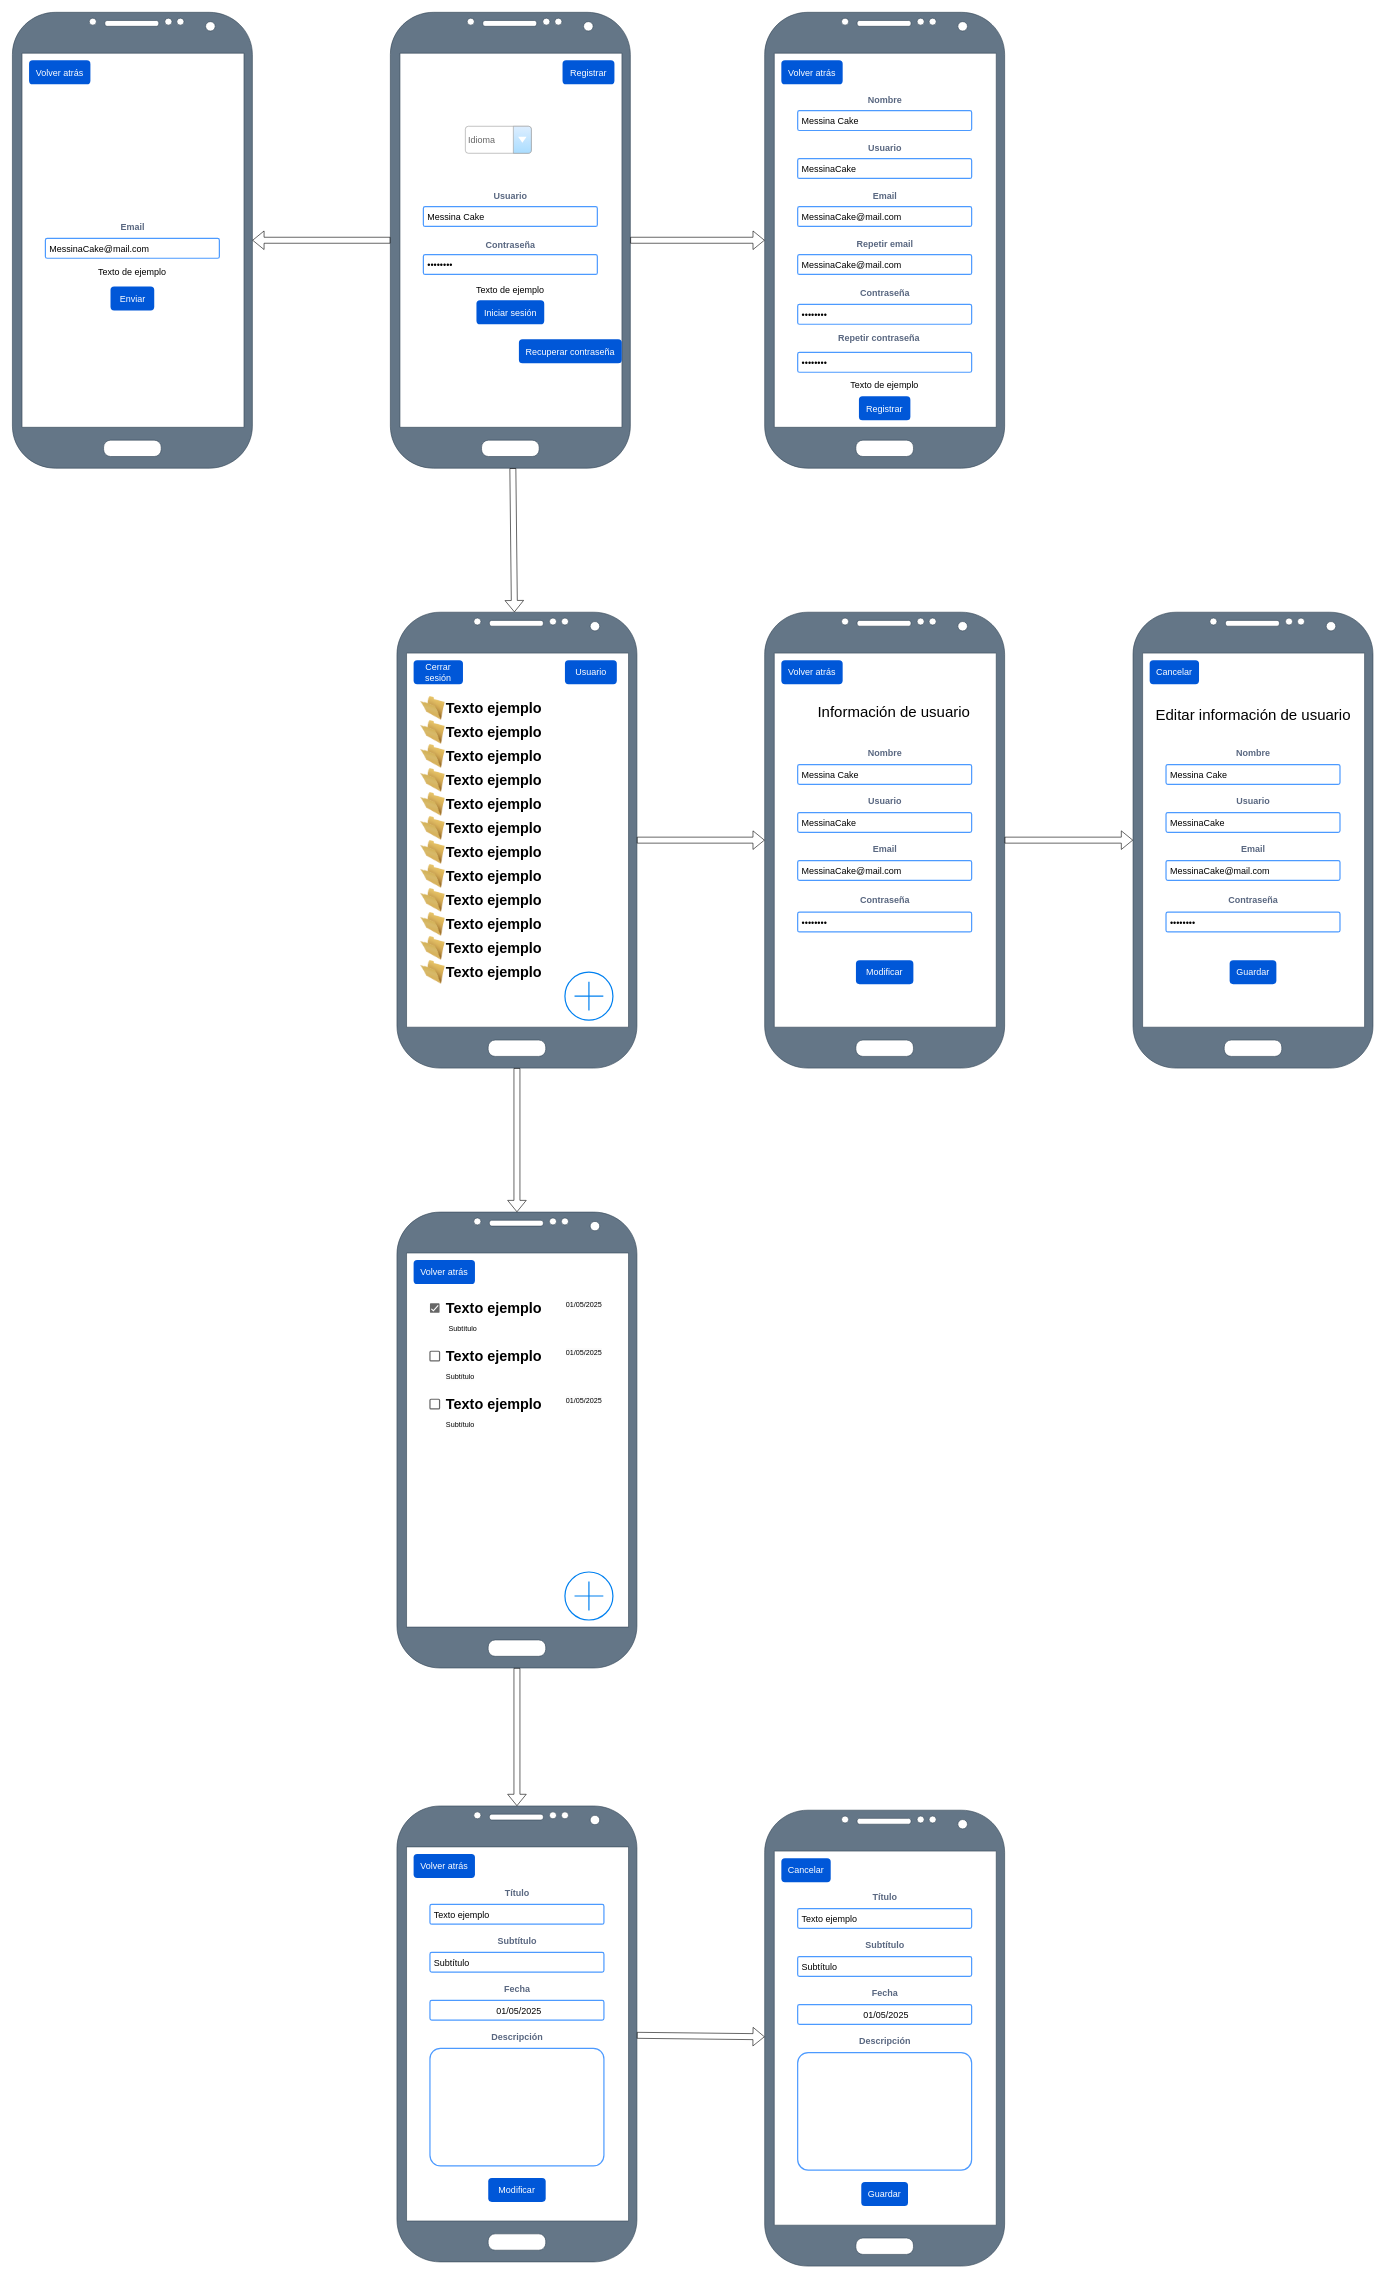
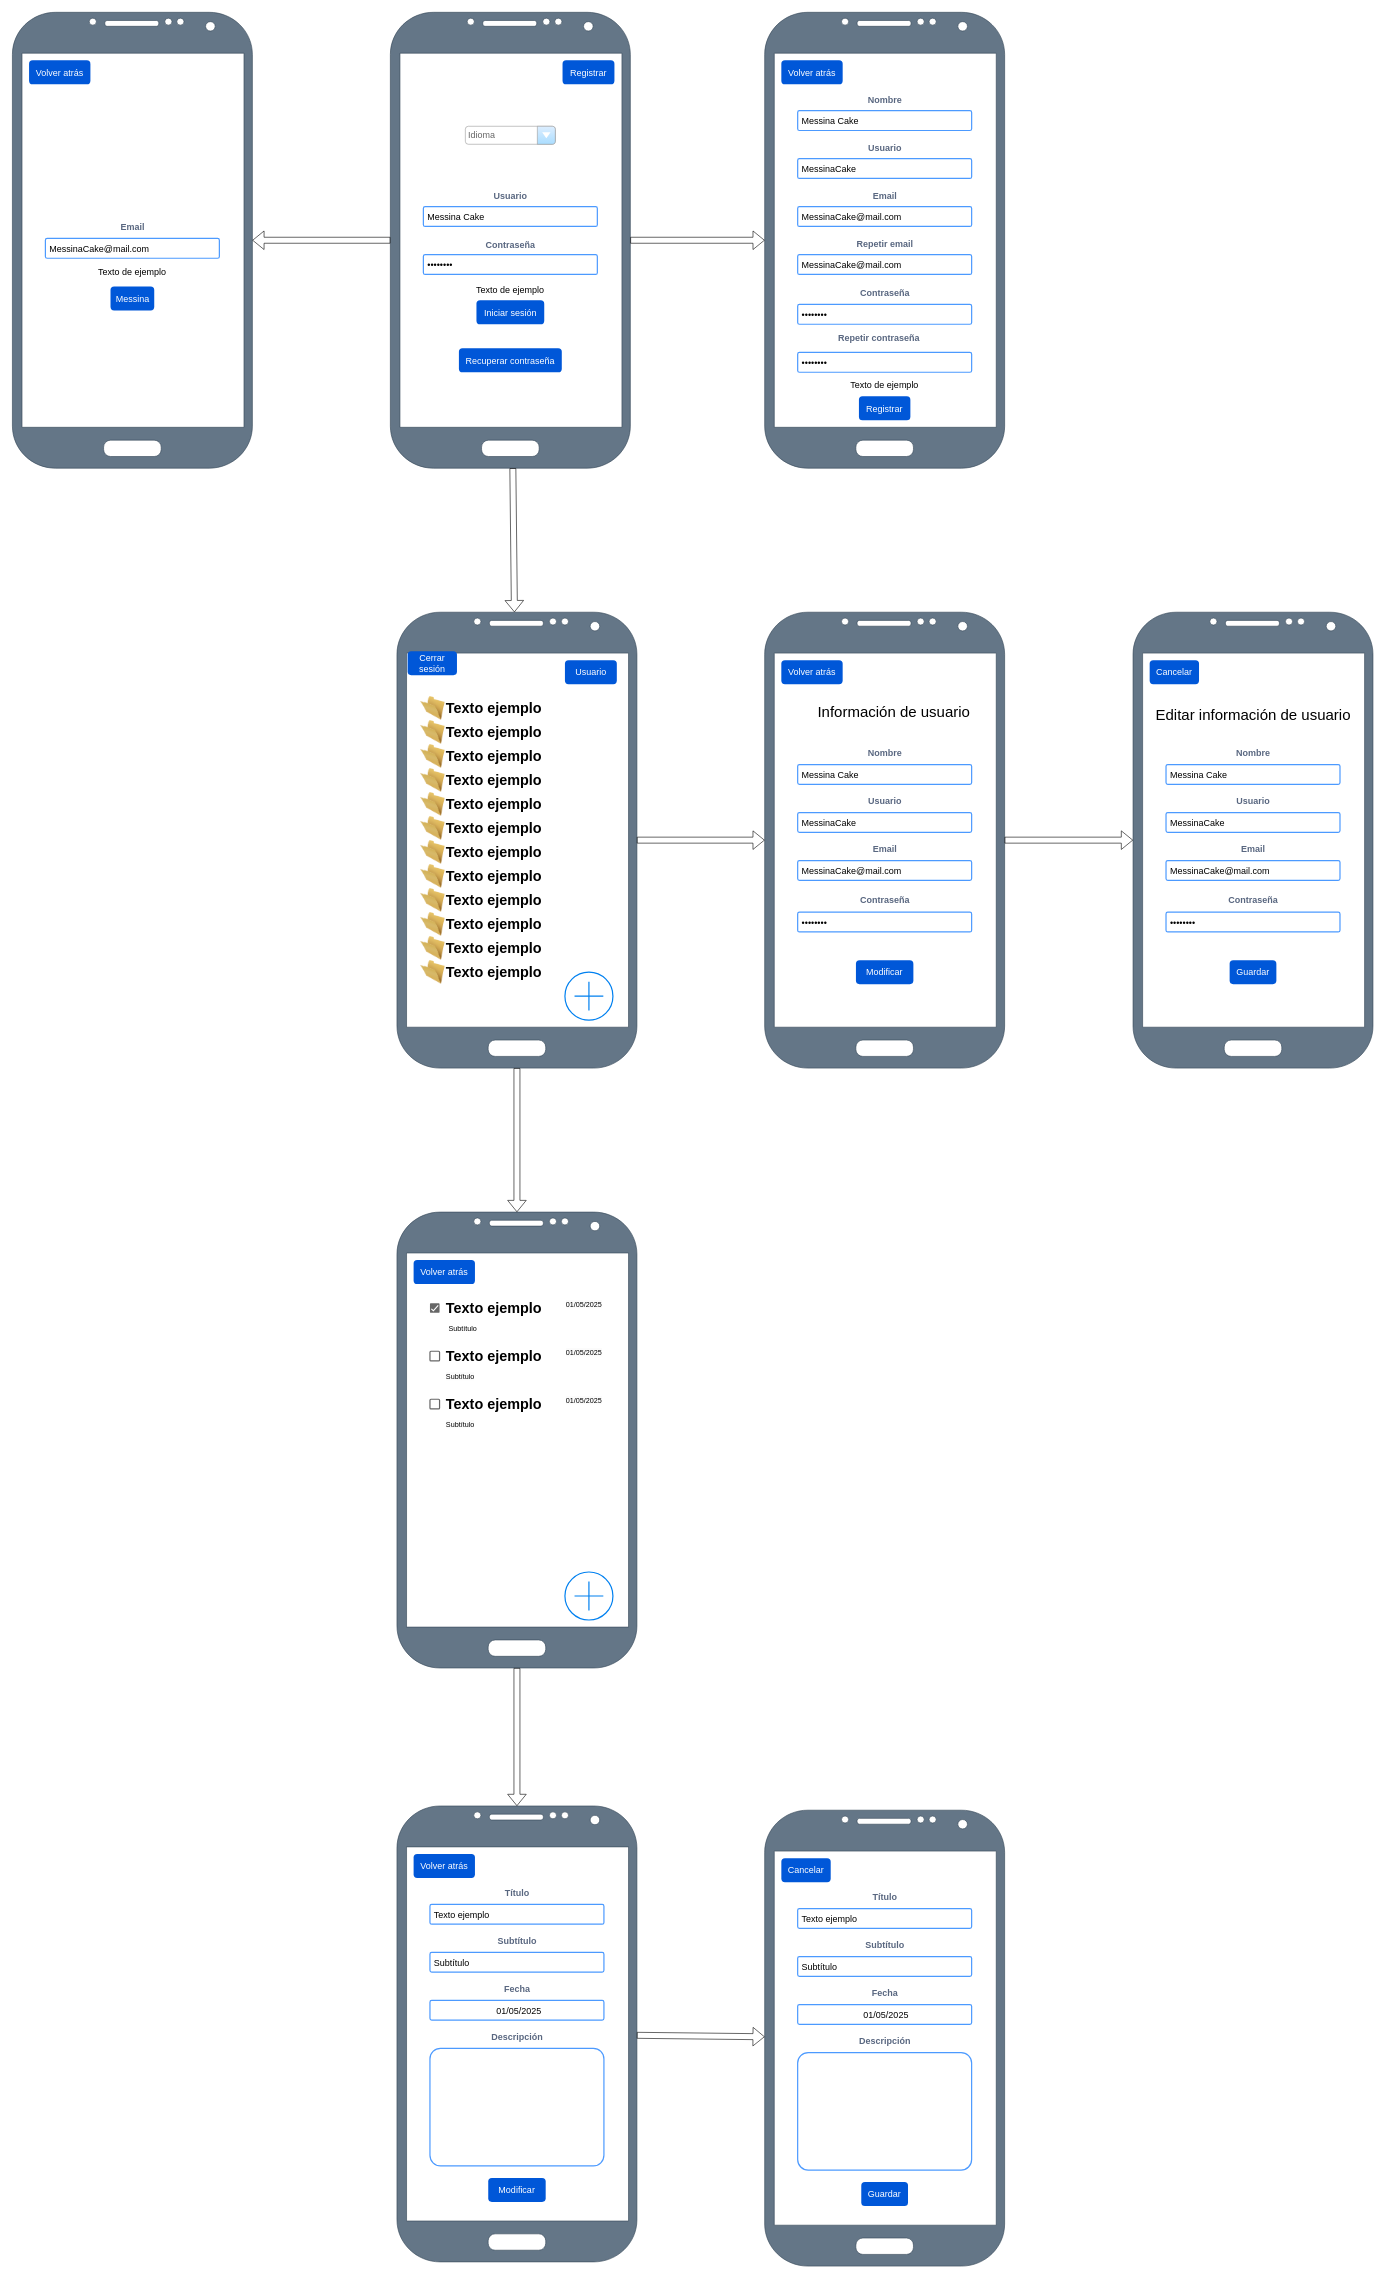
(498, 140) -> (510, 135)
(133, 299) -> (133, 299)
(570, 351) -> (510, 360)
(438, 672) -> (432, 663)
